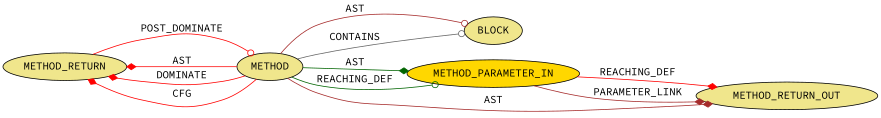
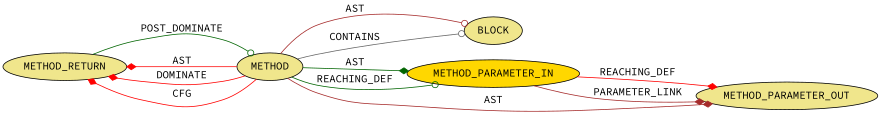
(171, 35) -> (171, 35)
(787, 96) -> (787, 96)
